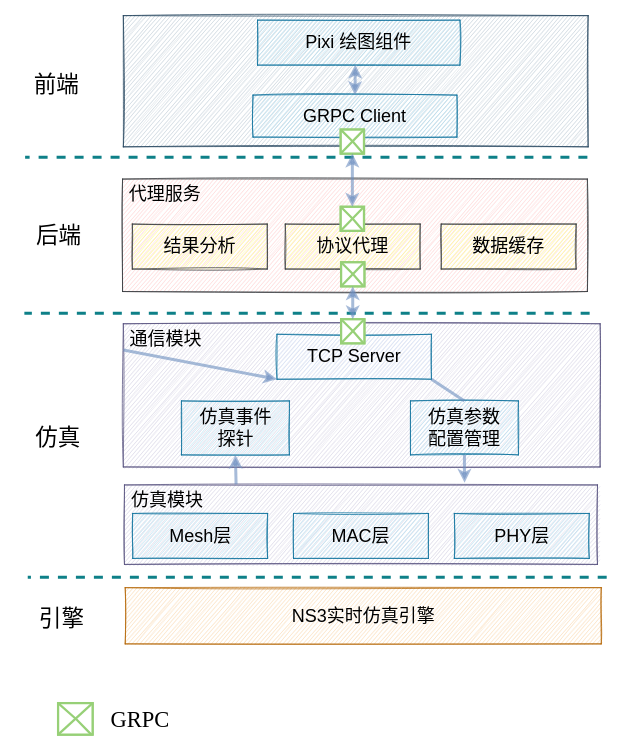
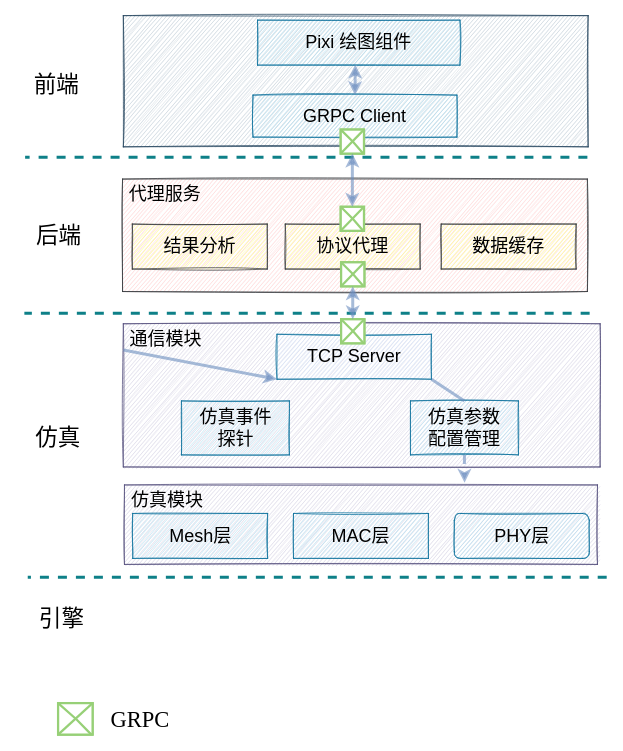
(465, 470) -> (465, 470)
(236, 477) -> none
(522, 536) -> (522, 536)
(363, 616) -> none
